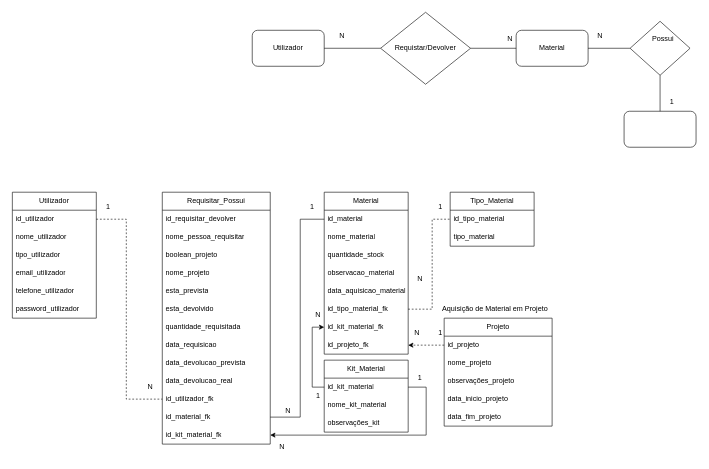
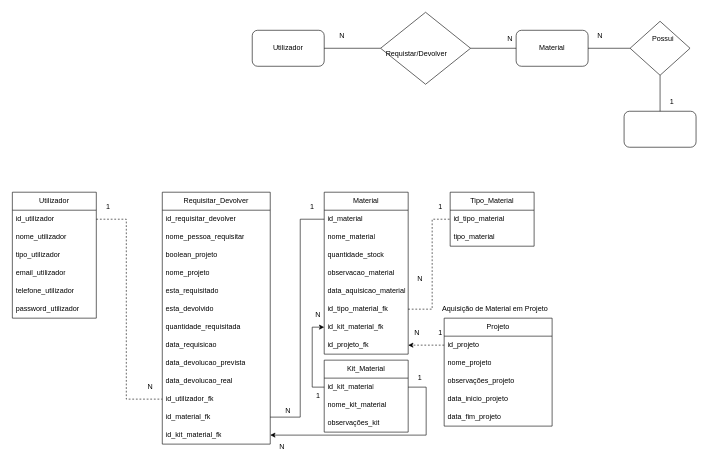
(426, 48) -> (417, 54)
(216, 201) -> (216, 201)
(191, 291) -> (196, 291)
